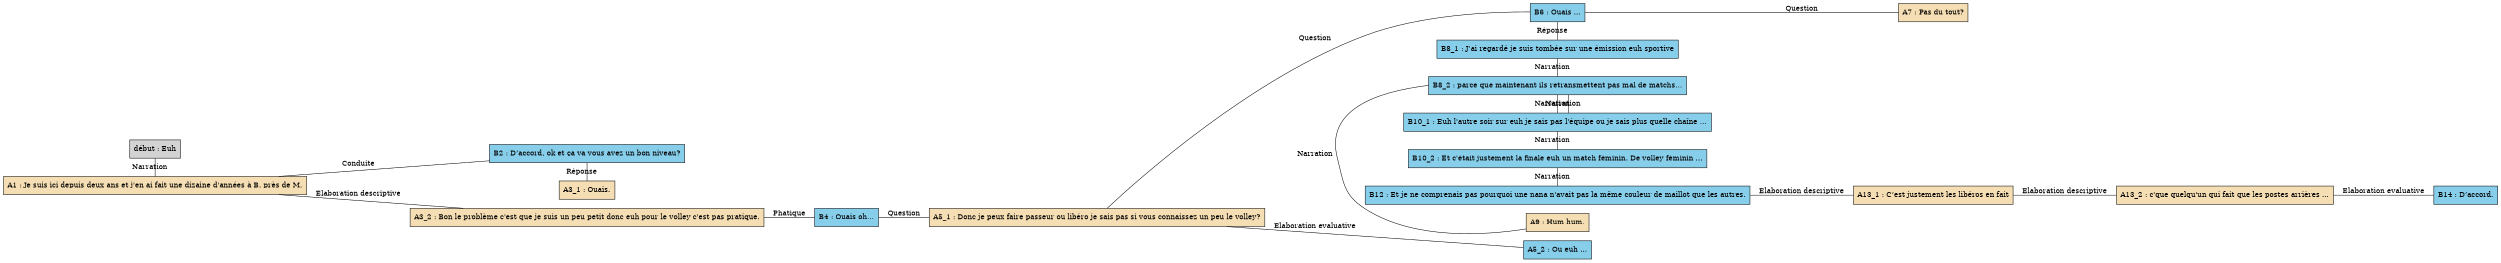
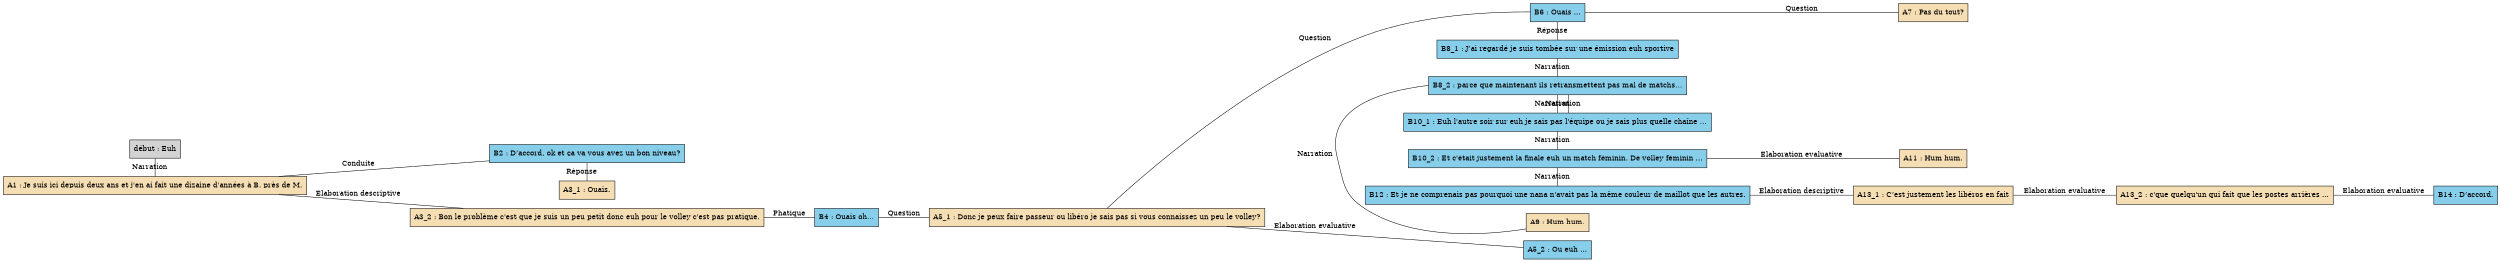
none -> (1933, 159)
(2065, 191) -> (2065, 191)
